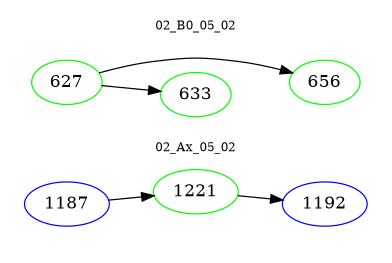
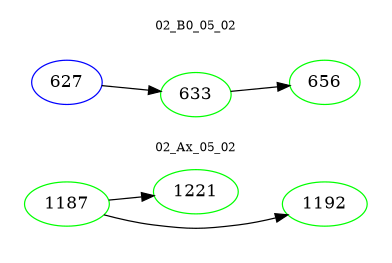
(190, 58) -> (254, 89)
(67, 82) -> (67, 82)
(254, 197) -> (190, 228)
(67, 204) -> (67, 204)
(325, 204) -> (325, 204)
